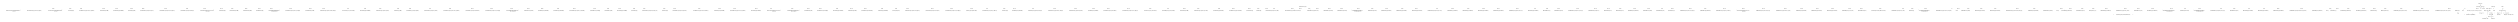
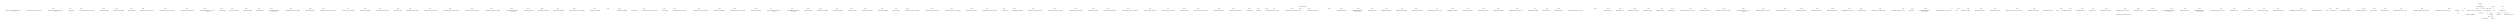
(608, 11) -> none
(1328, 11) -> none
(1594, 11) -> none
